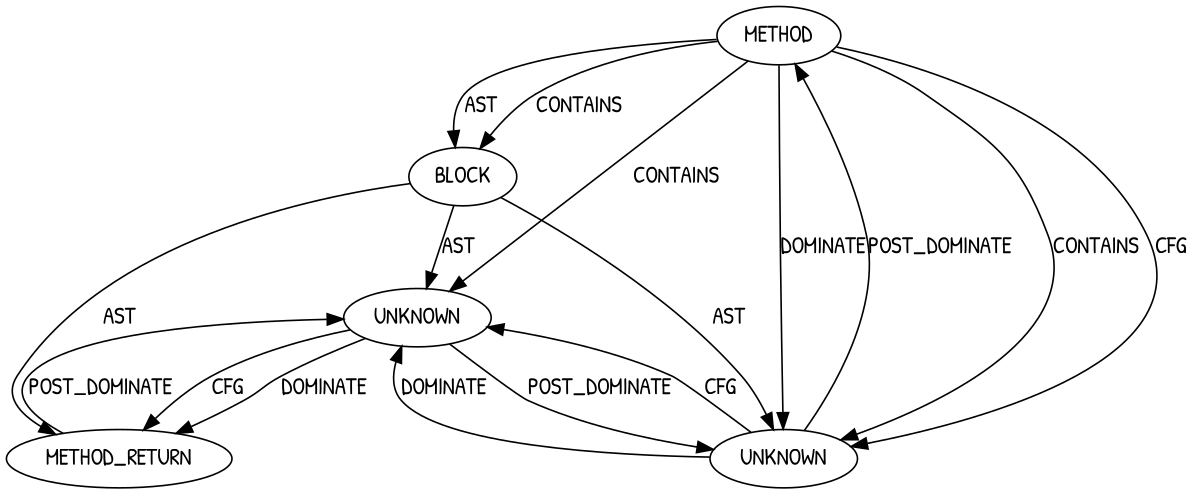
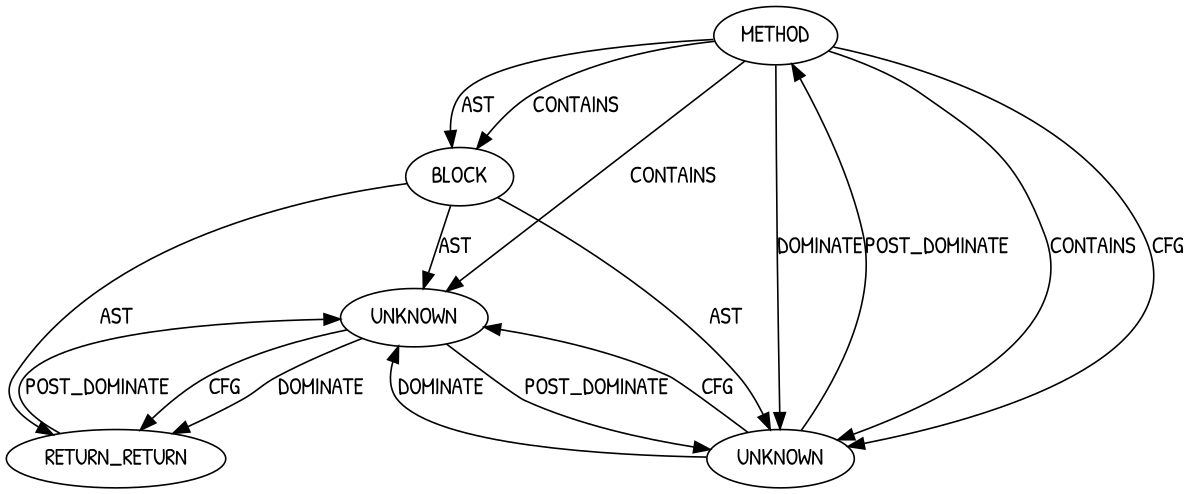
(119, 459) -> (116, 459)
